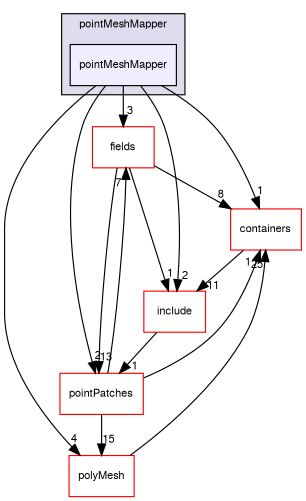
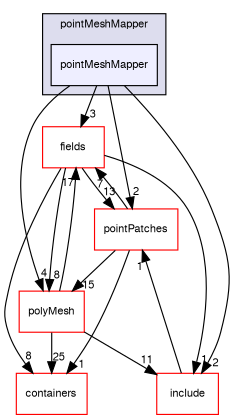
(219, 133) -> none
none -> (56, 223)
none -> (69, 236)
(225, 267) -> (115, 350)
